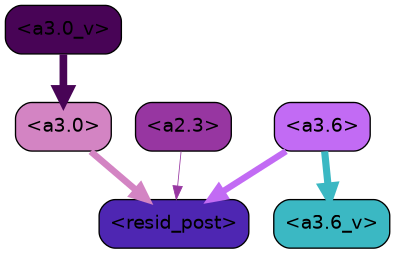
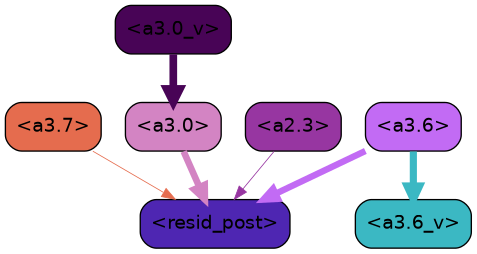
none -> (53, 127)
